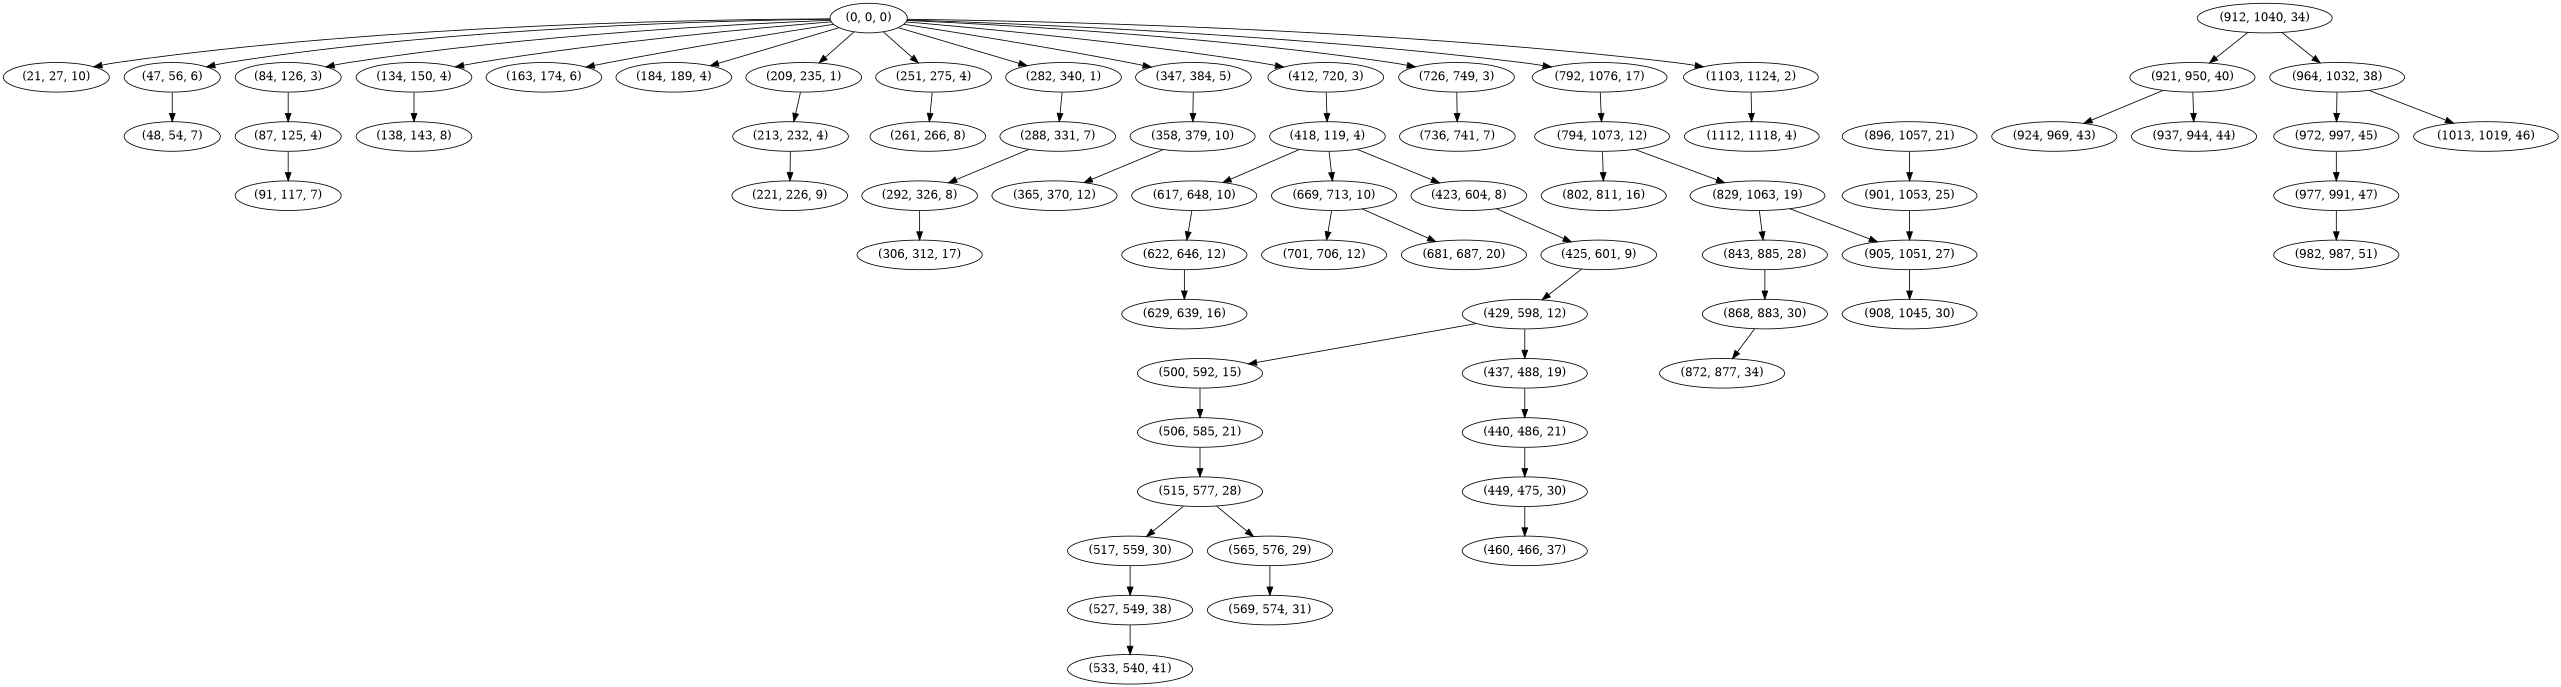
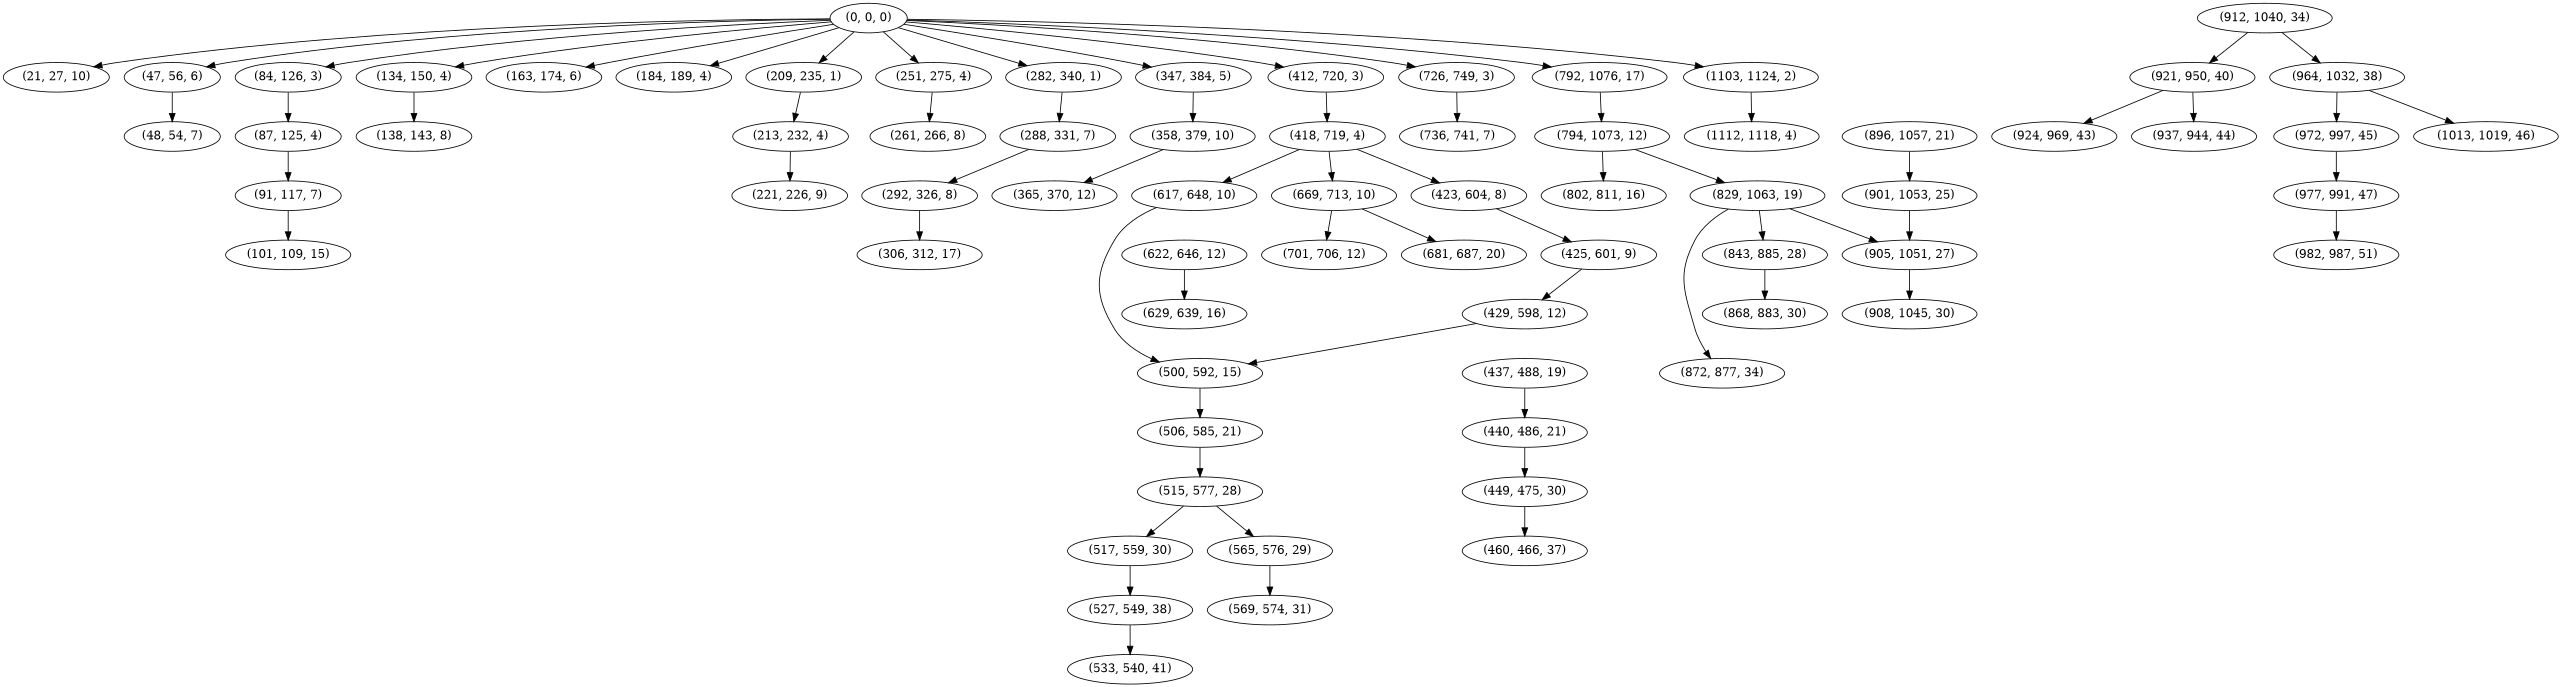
(1327, 136) -> (1327, 136)
(1190, 221) -> (1100, 282)
none -> (288, 255)
(1525, 340) -> none
(1746, 340) -> (1684, 274)
